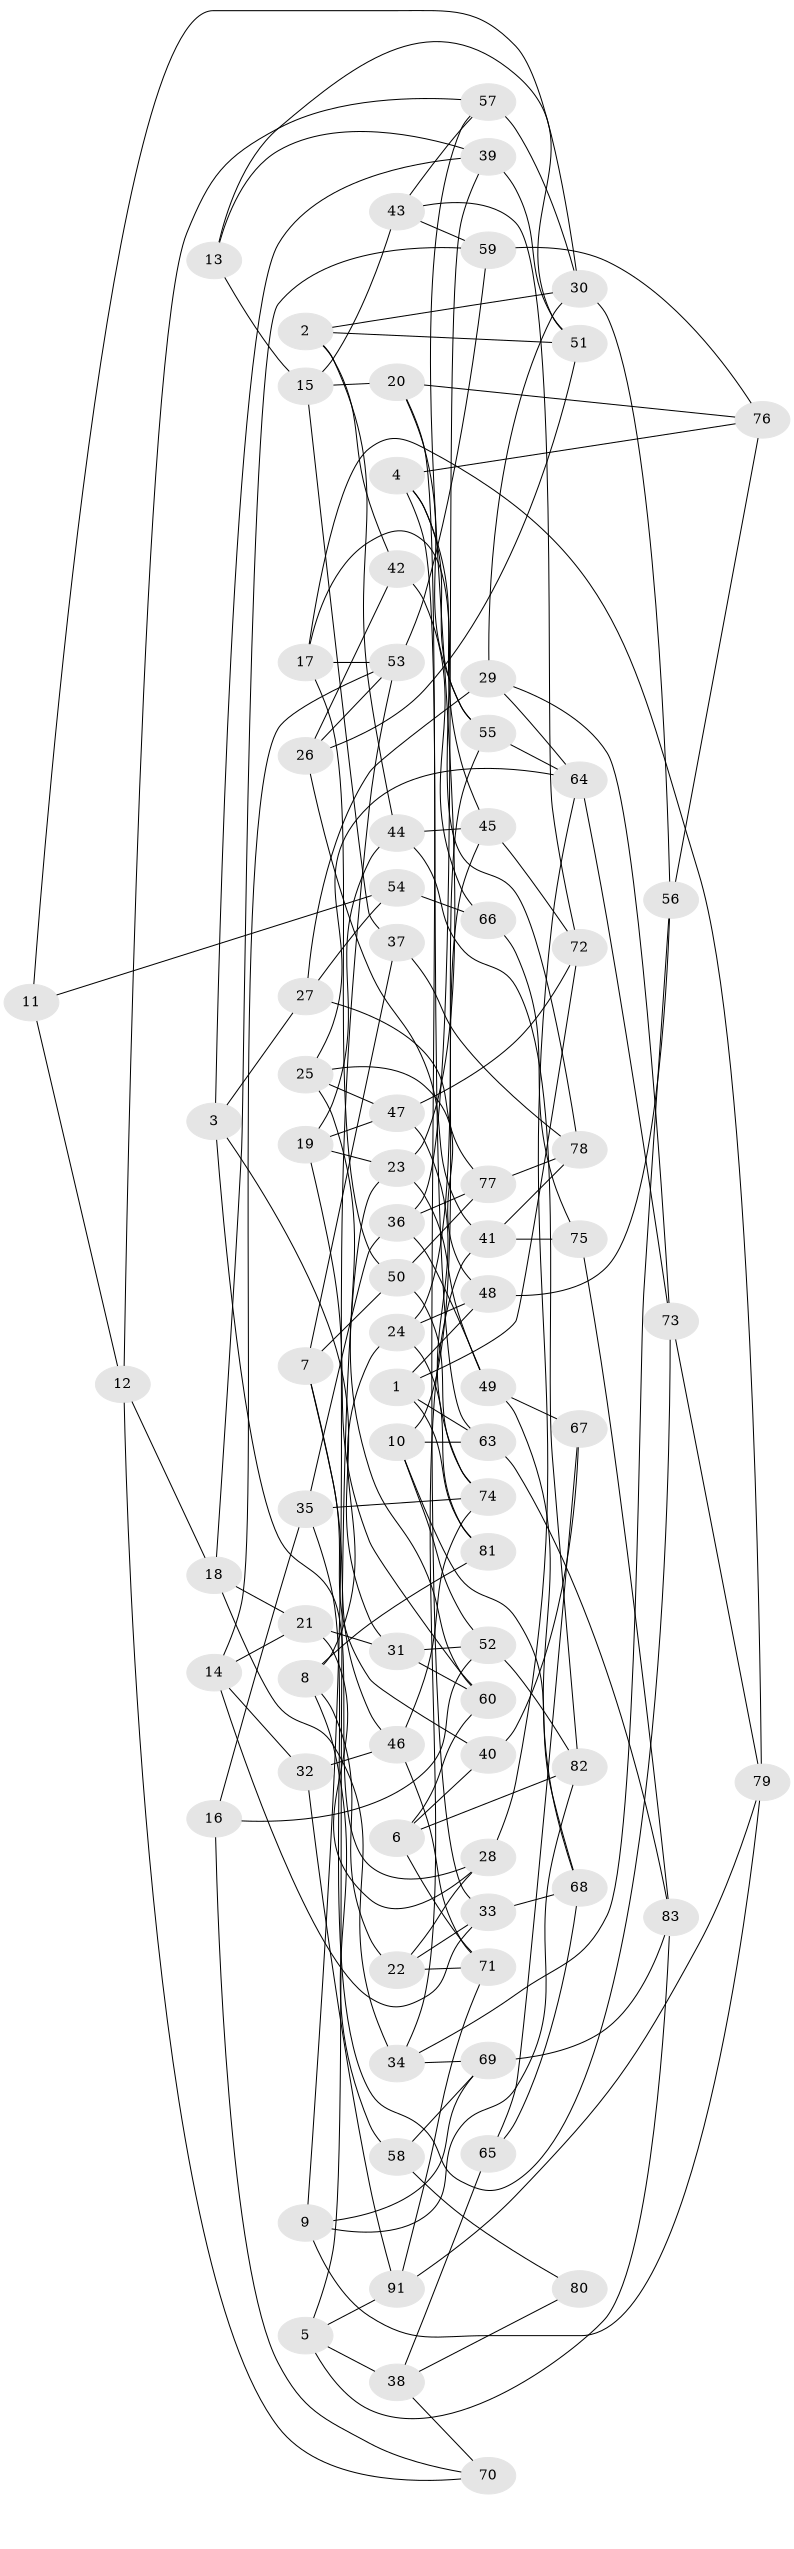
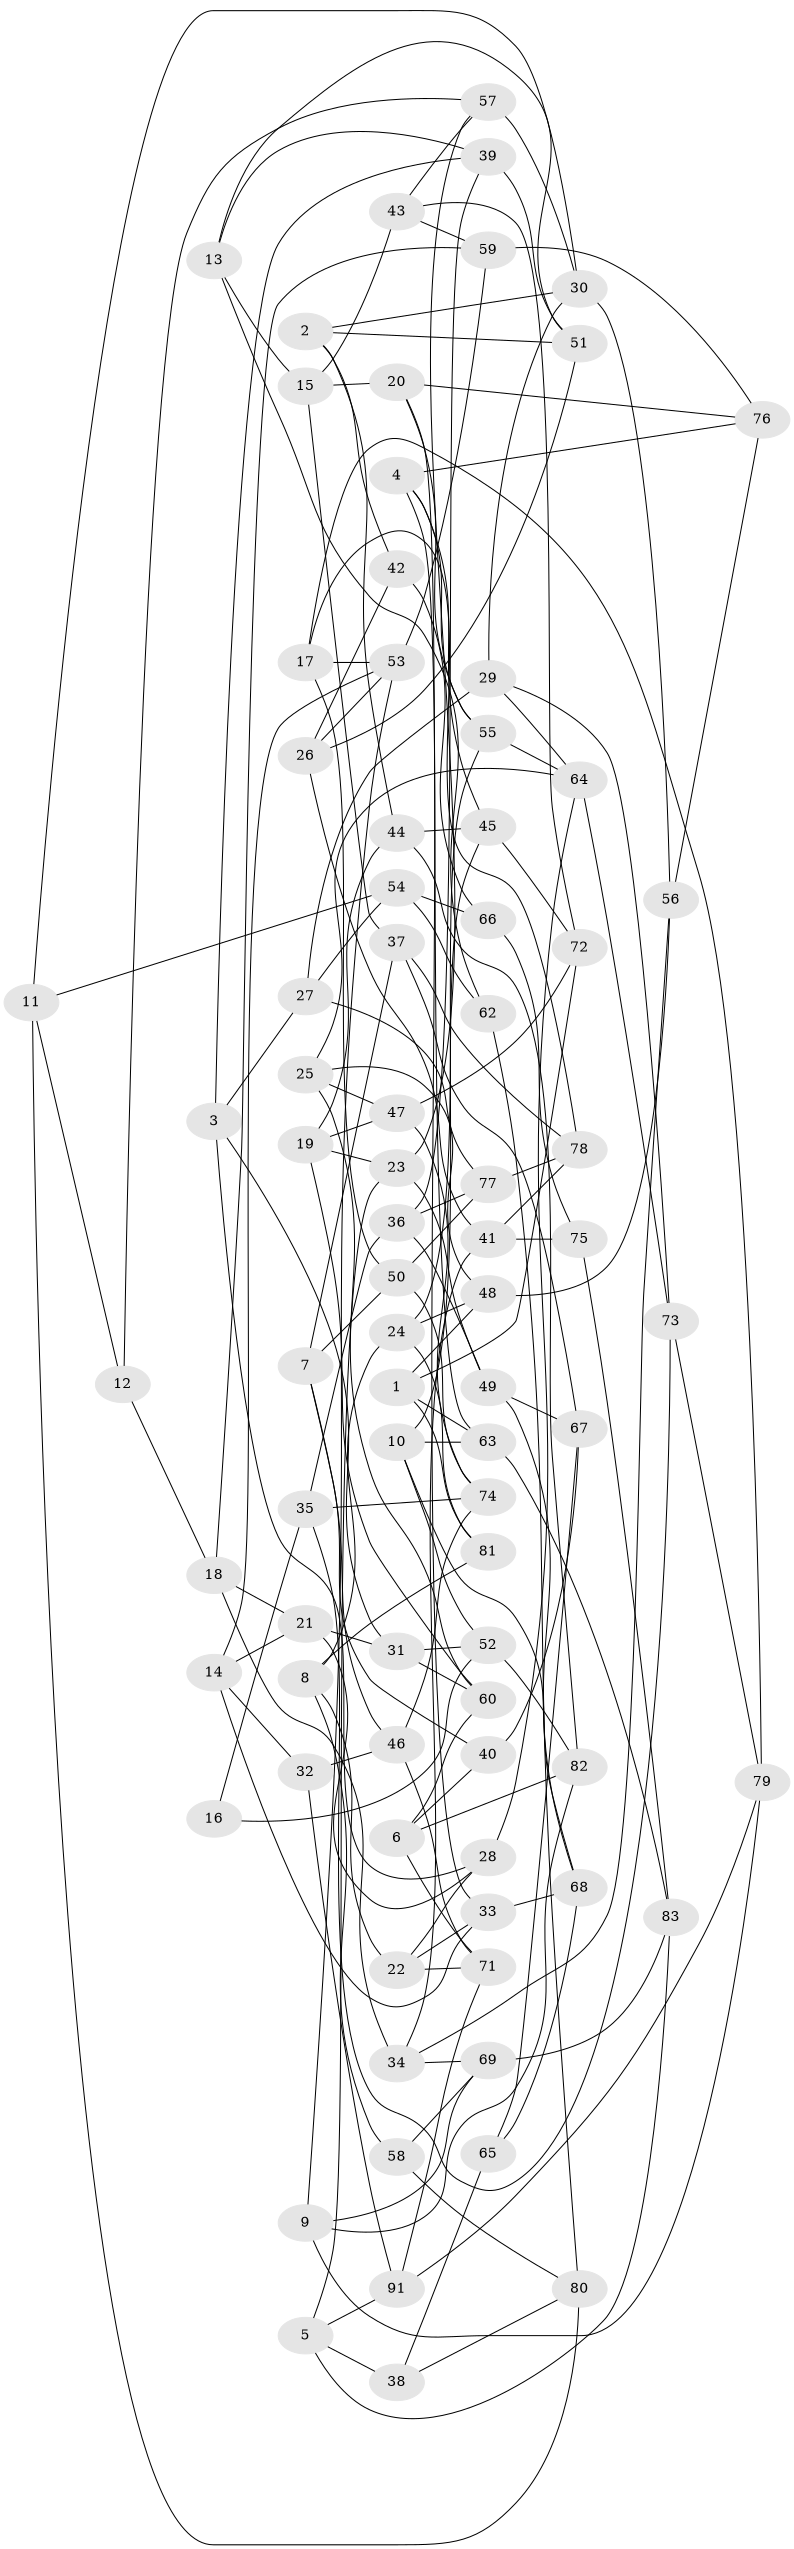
none -> (488, 1014)
none -> (526, 1182)
none -> (81, 2059)
(488, 2476) -> none
